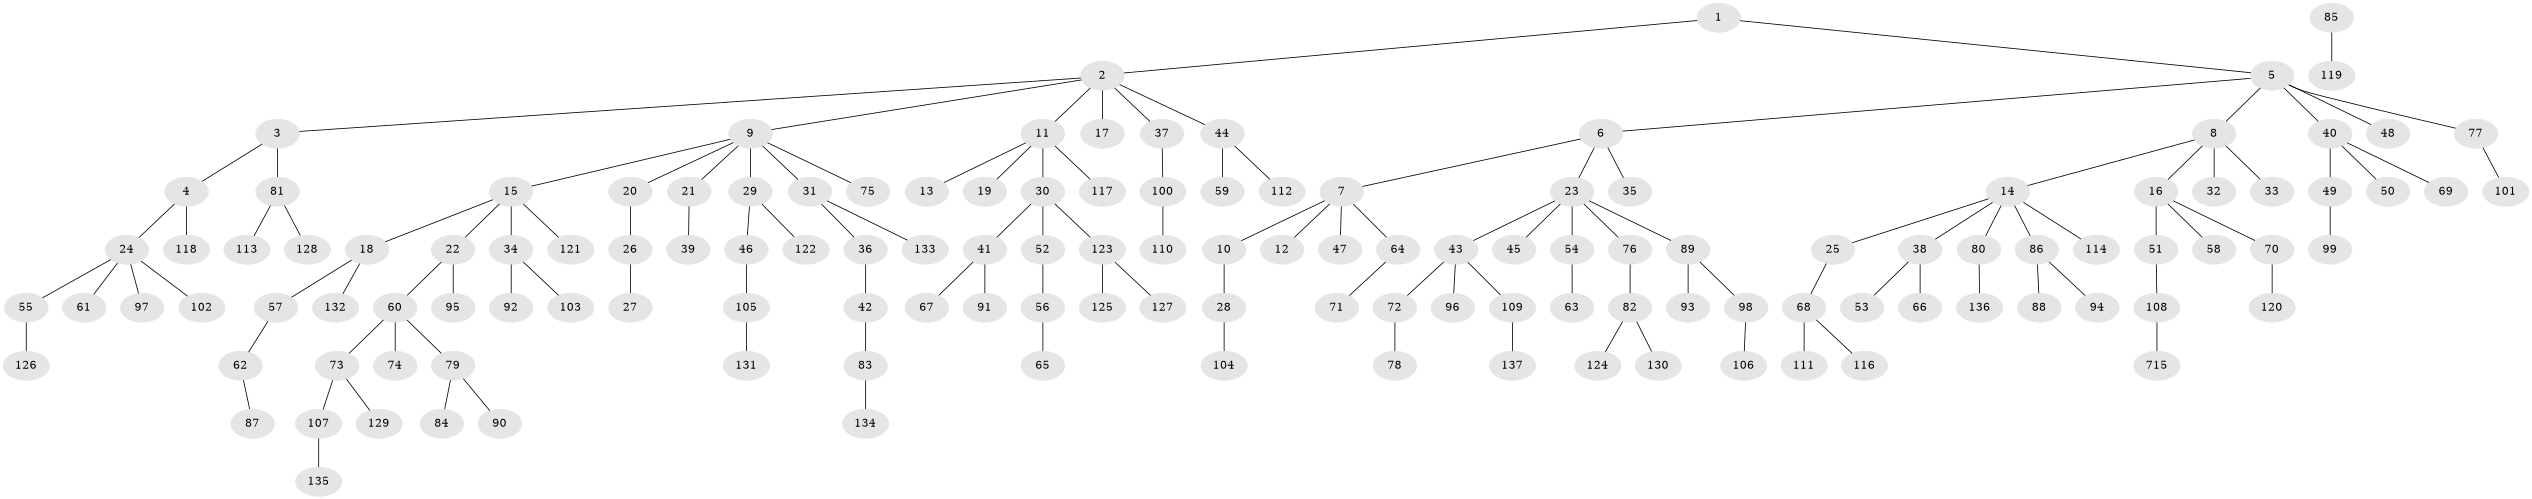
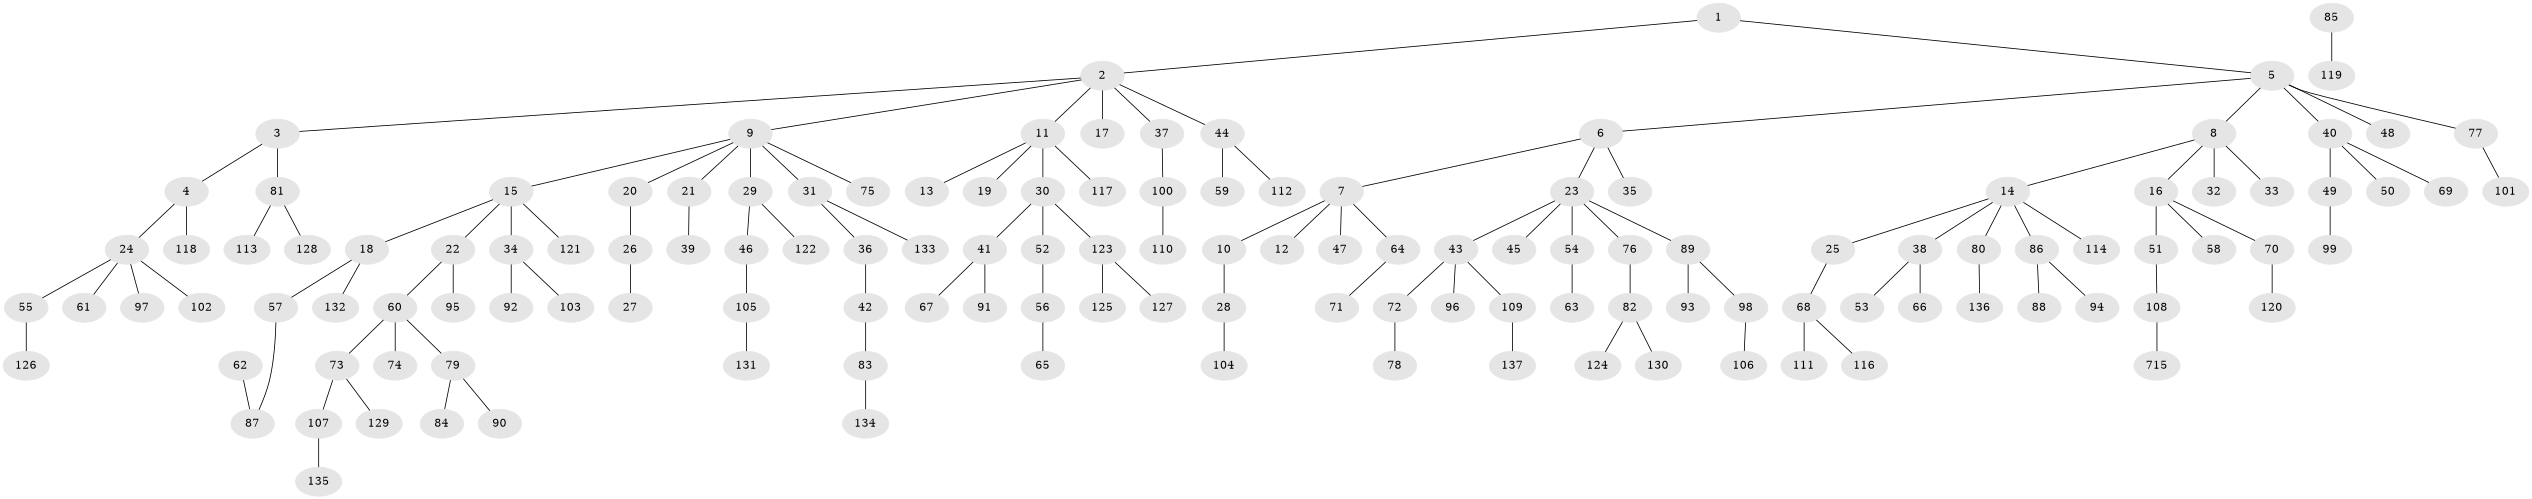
(258, 337) -> (272, 367)
